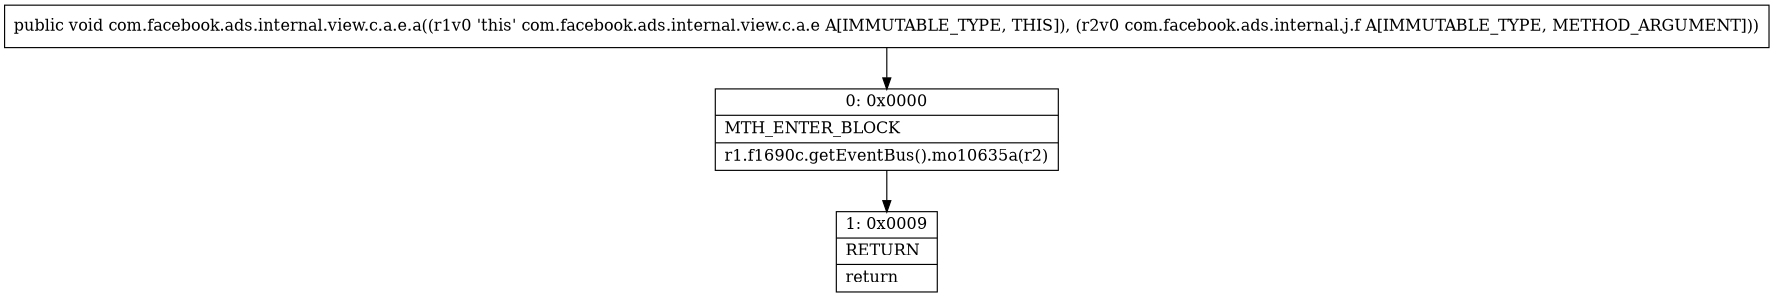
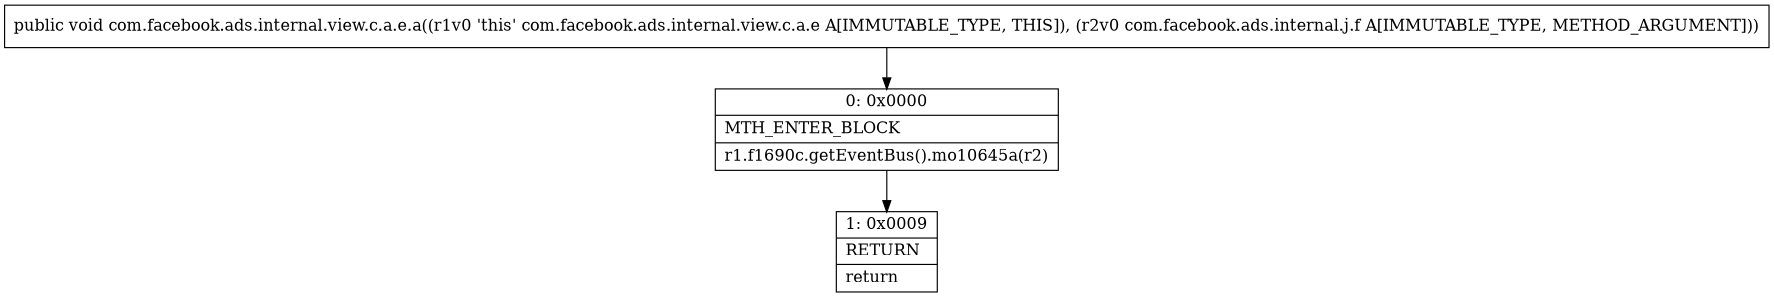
(887, 156) -> (887, 156)
